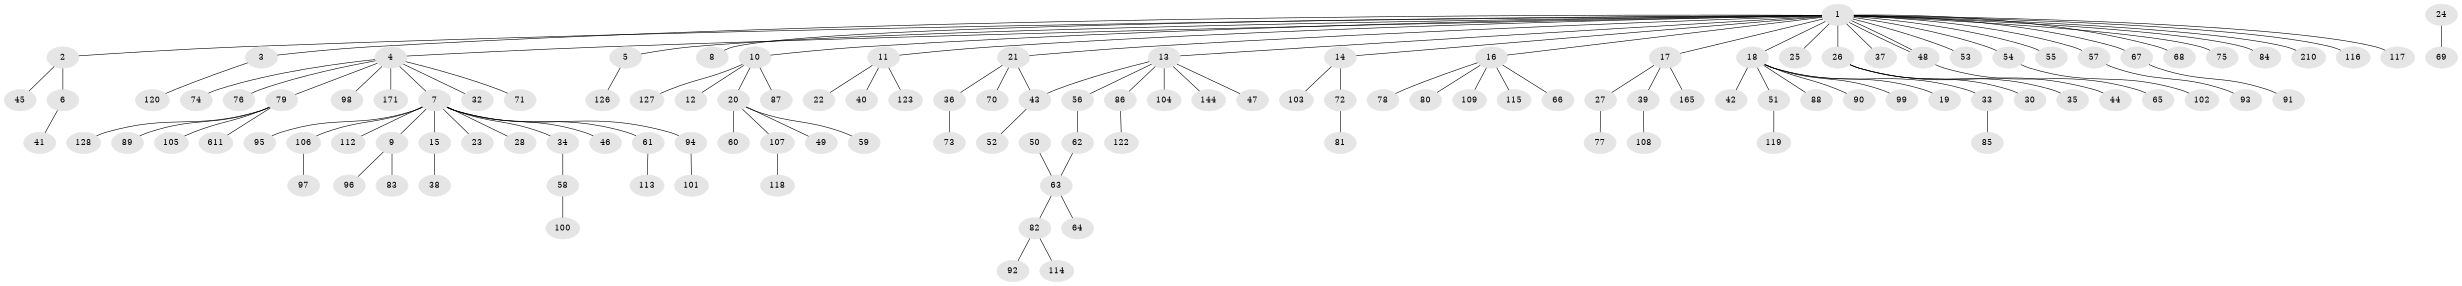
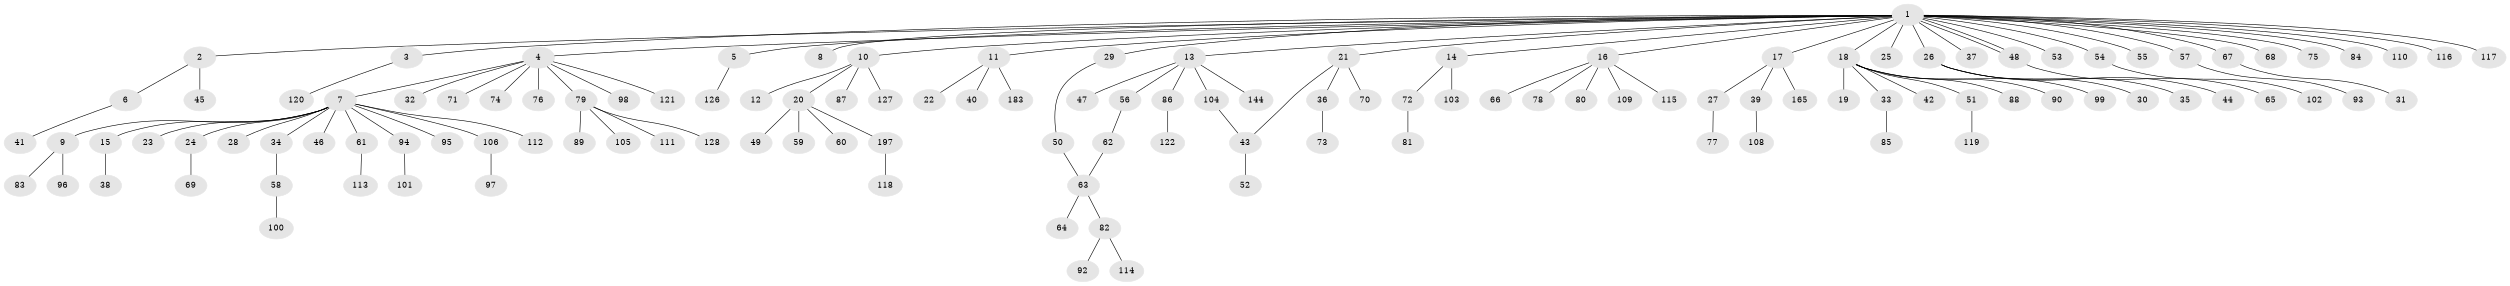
none -> (1110, 58)
(2309, 58) -> (2400, 58)
(1098, 76) -> (1229, 122)
(391, 100) -> (668, 100)
(906, 100) -> (1016, 100)
(2289, 100) -> (2401, 100)
none -> (234, 126)
(216, 143) -> (668, 143)
(777, 143) -> (885, 143)
